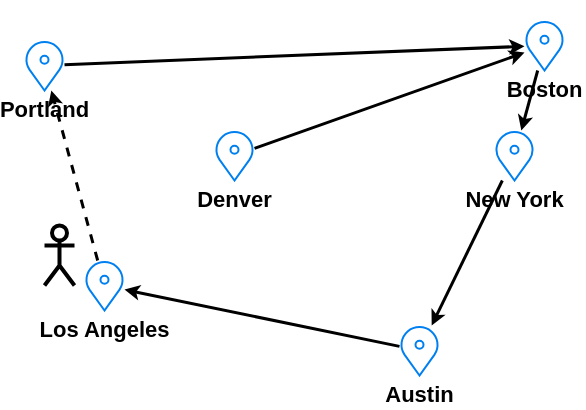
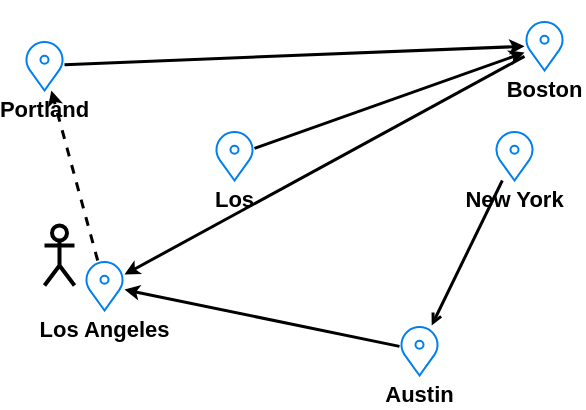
(531, 96) -> (329, 163)
(235, 201) -> (235, 201)
(437, 315) -> (437, 315)
